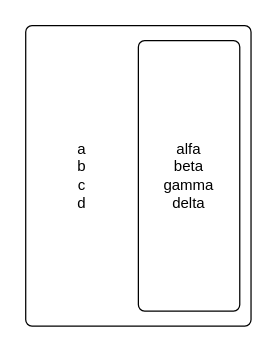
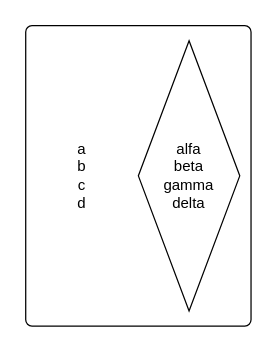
(189, 176) -> (189, 176)
